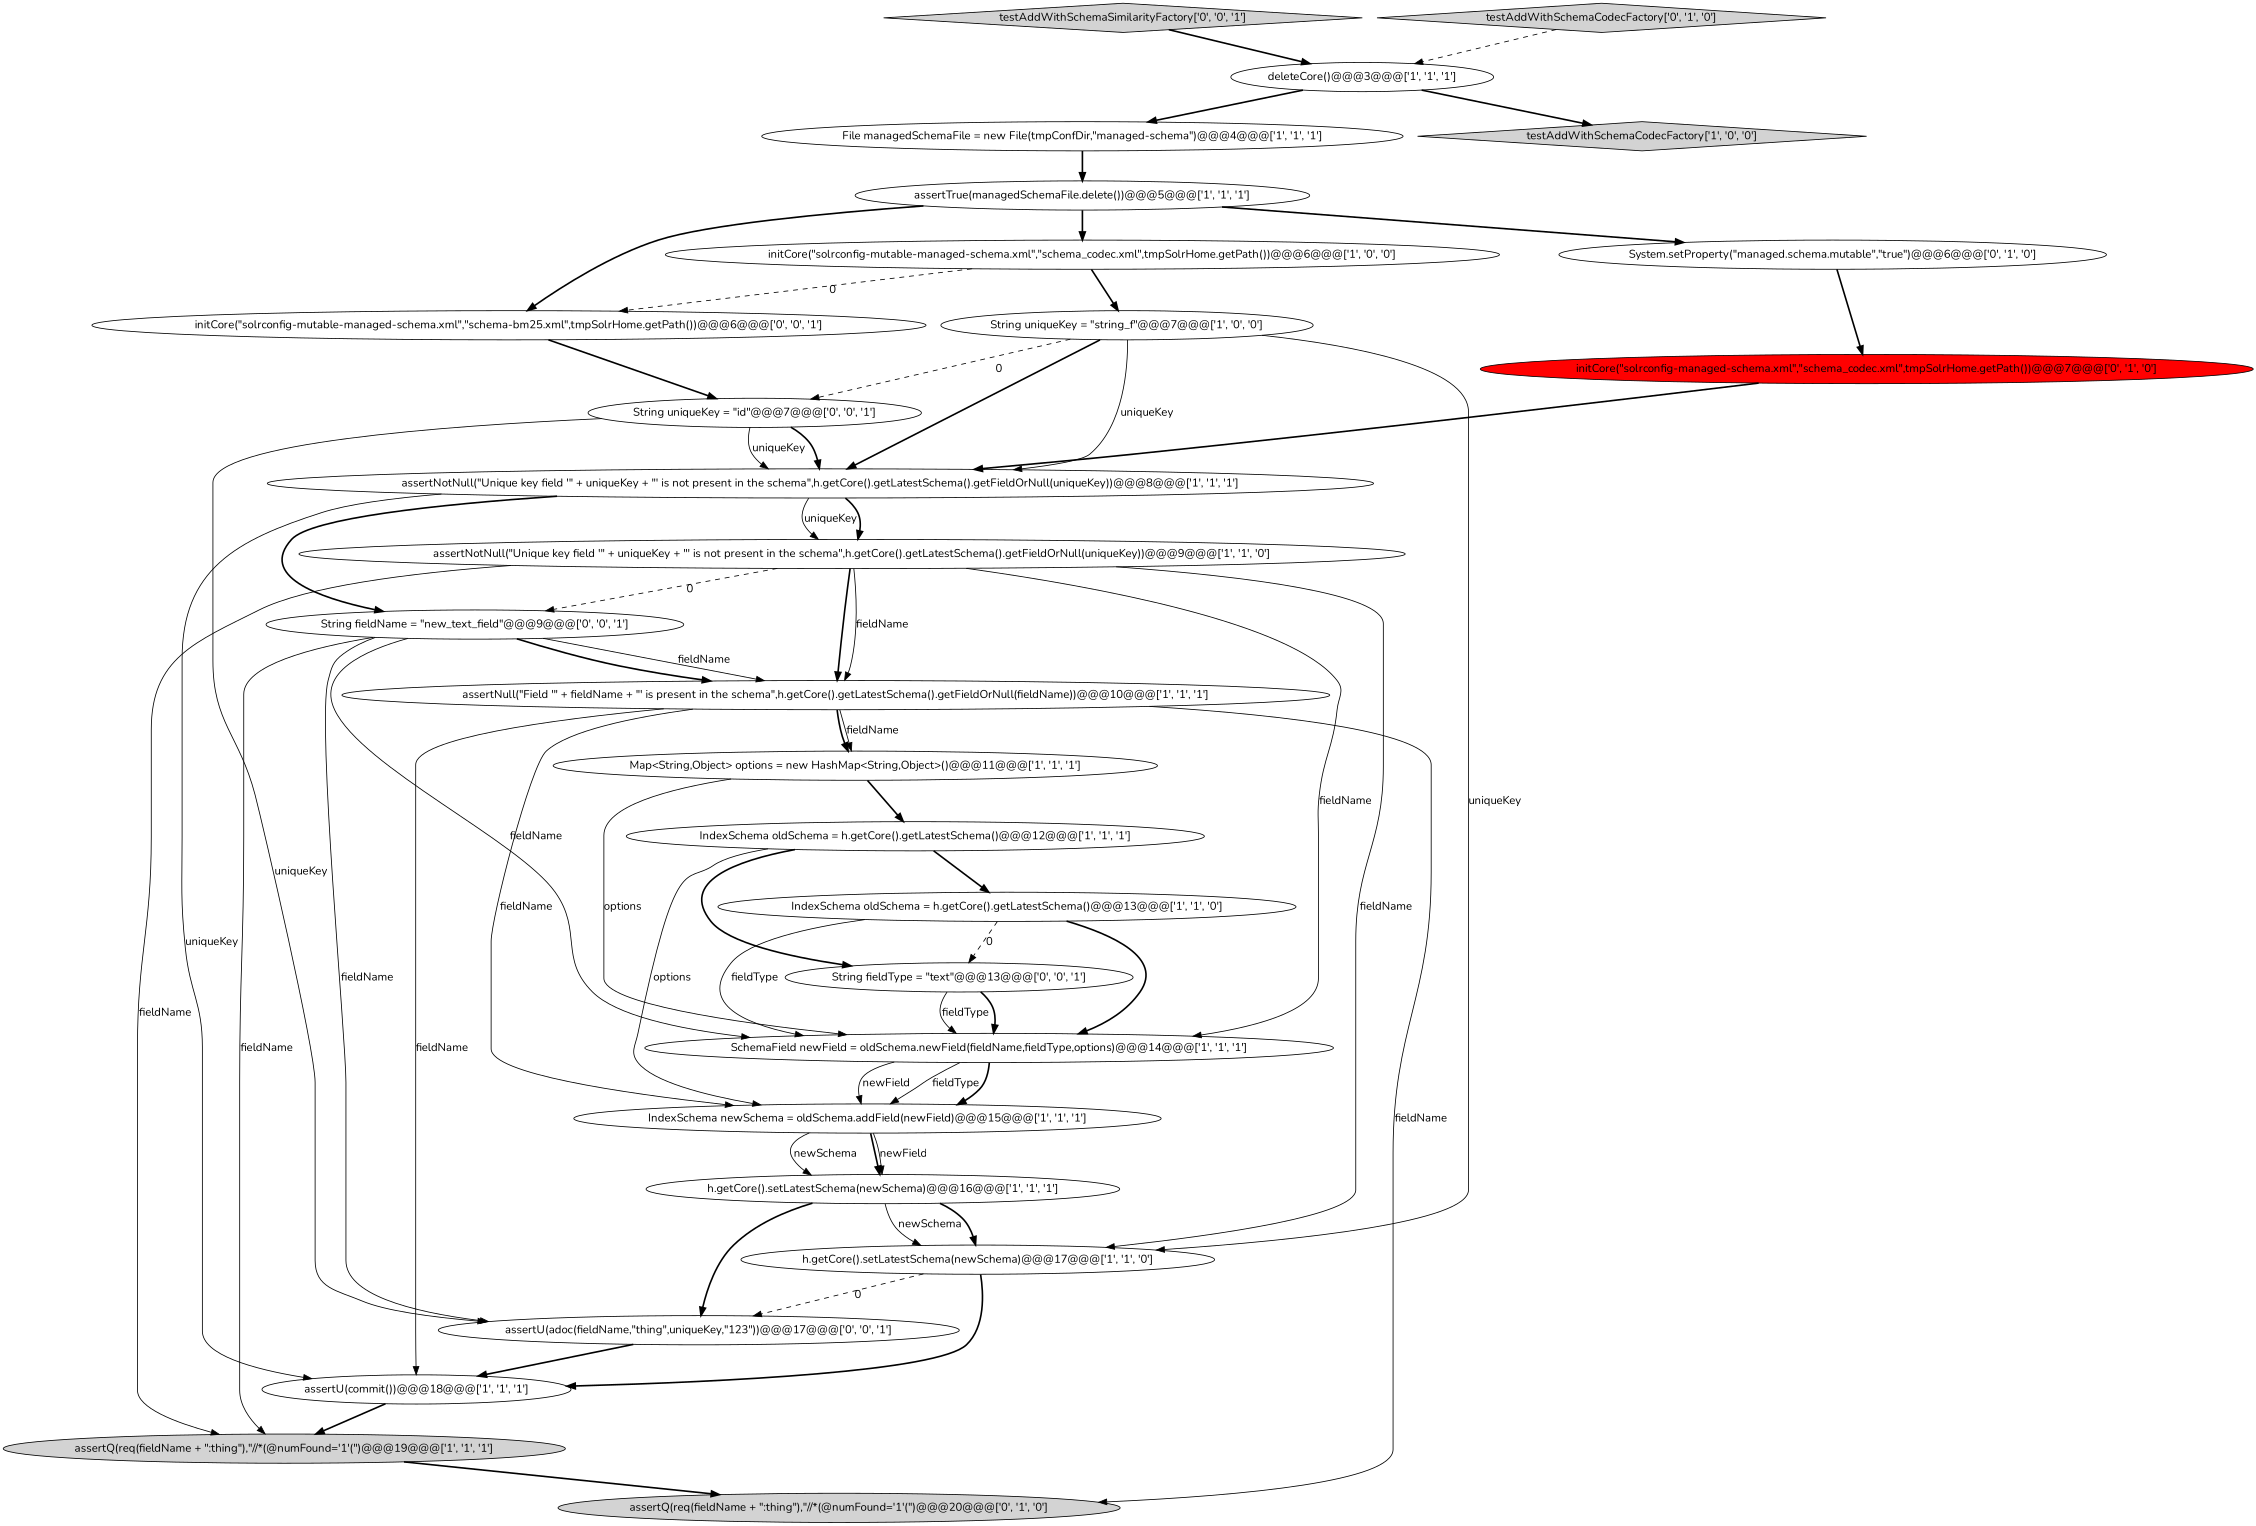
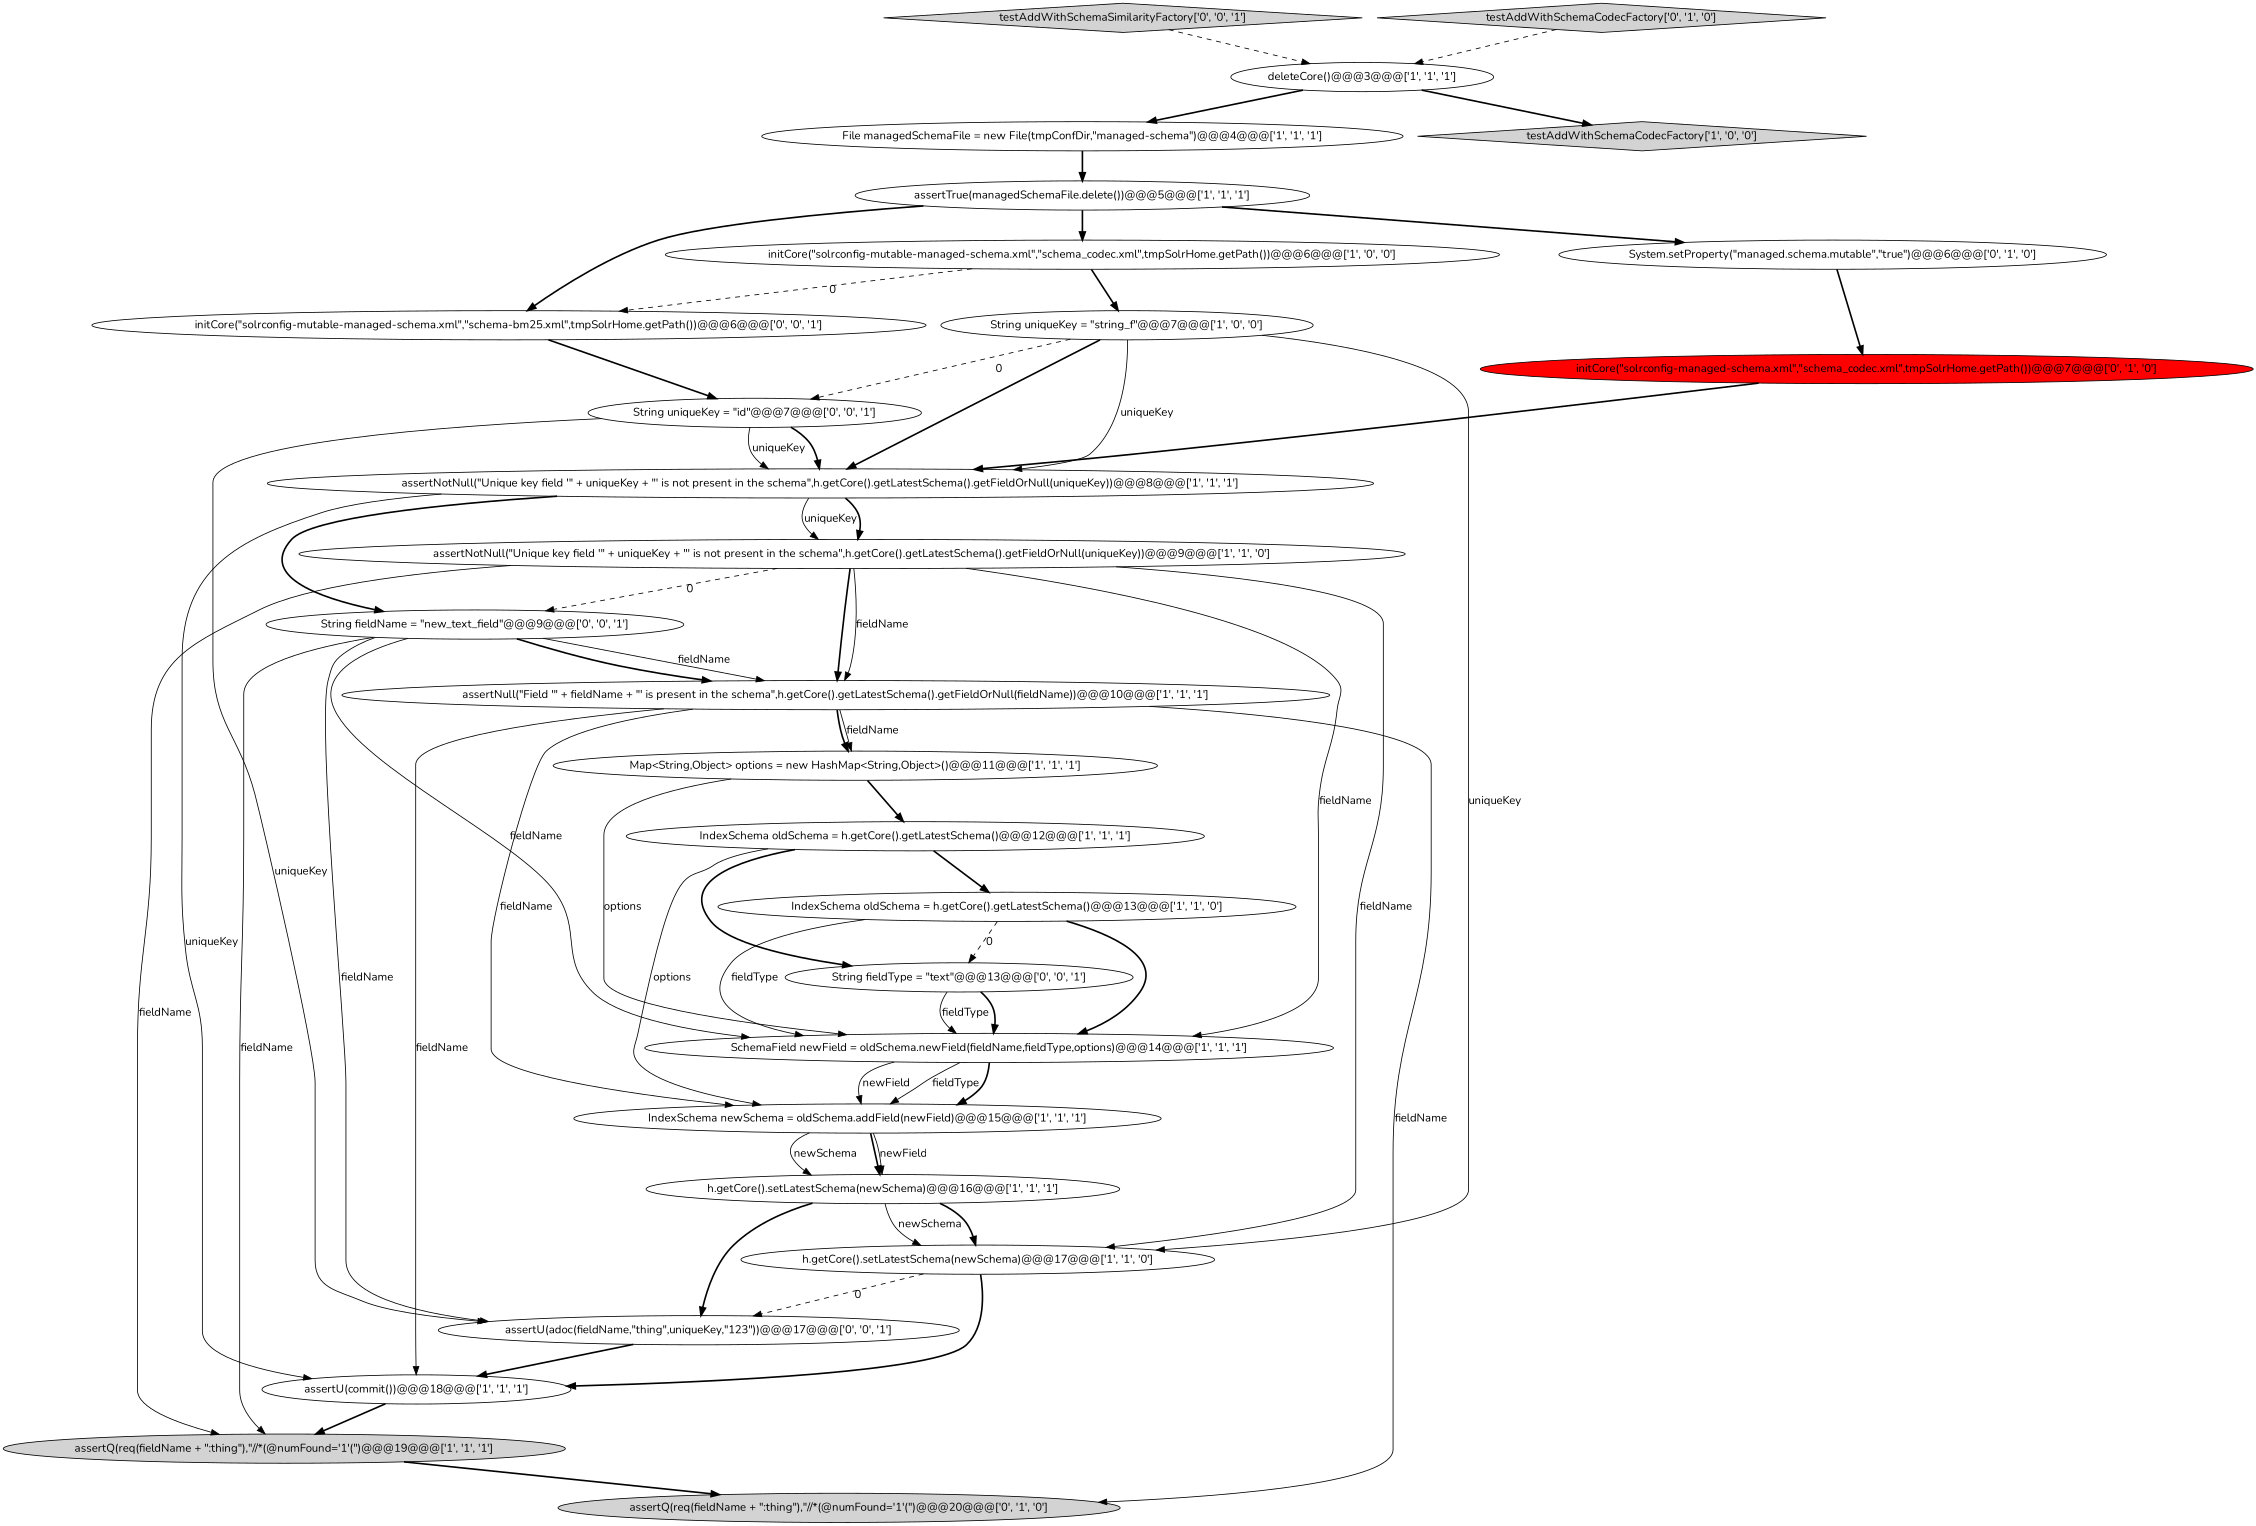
(1235, 46) -> (1235, 46)
